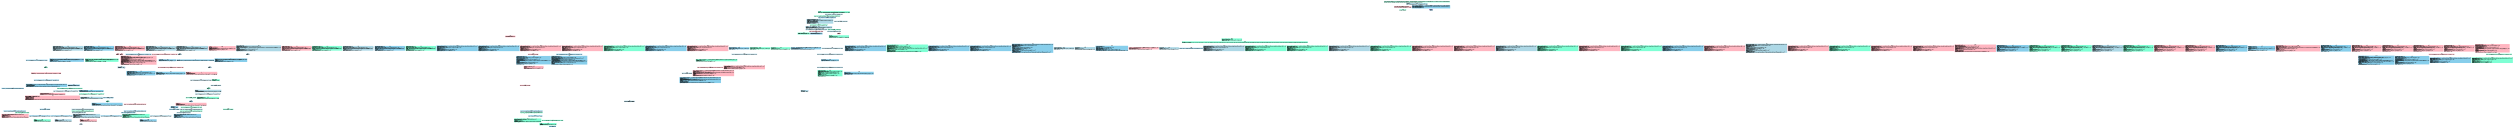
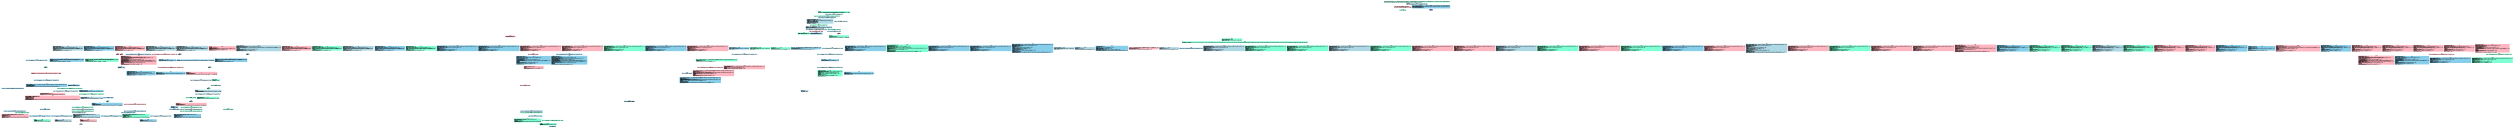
(2376, 60) -> (2376, 60)
none -> (83, 107)
(184, 113) -> none
